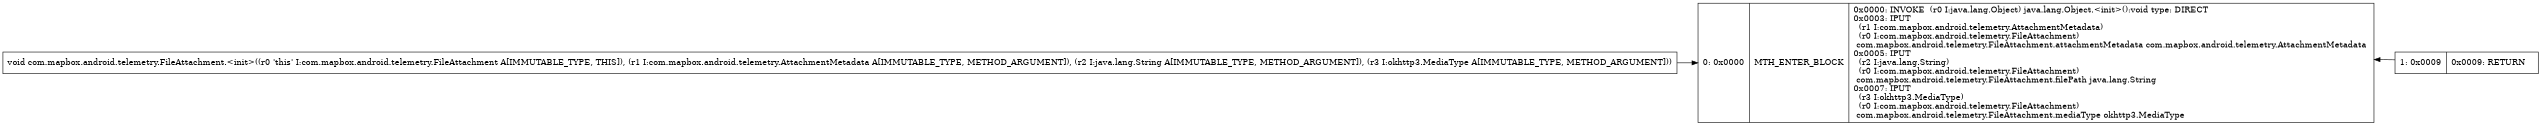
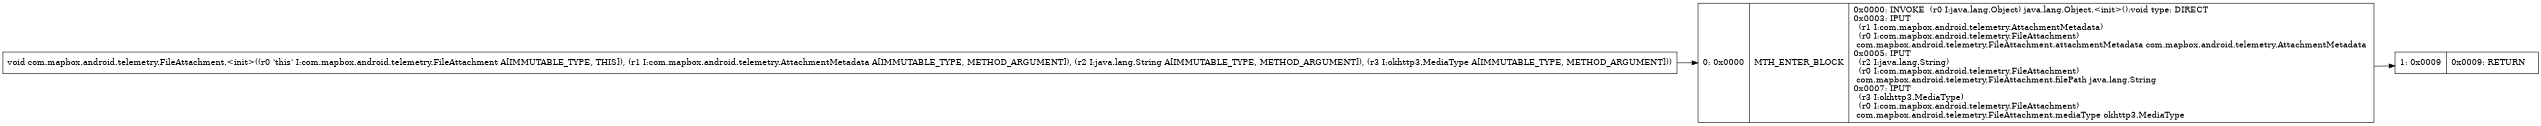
(2388, 60) -> (2382, 66)
